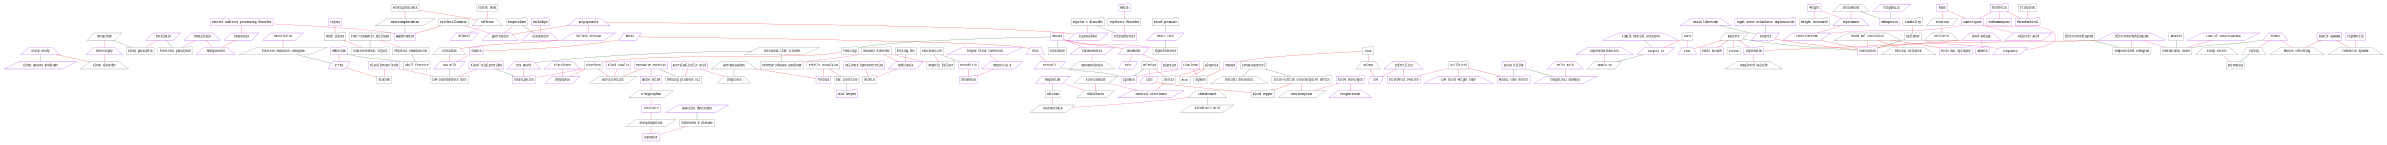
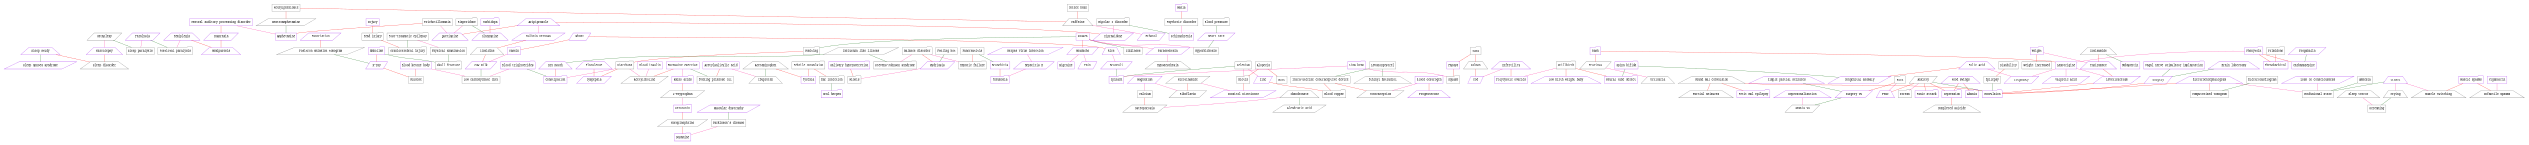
(1891, 15) -> (2306, 58)
(1960, 45) -> (1998, 72)
